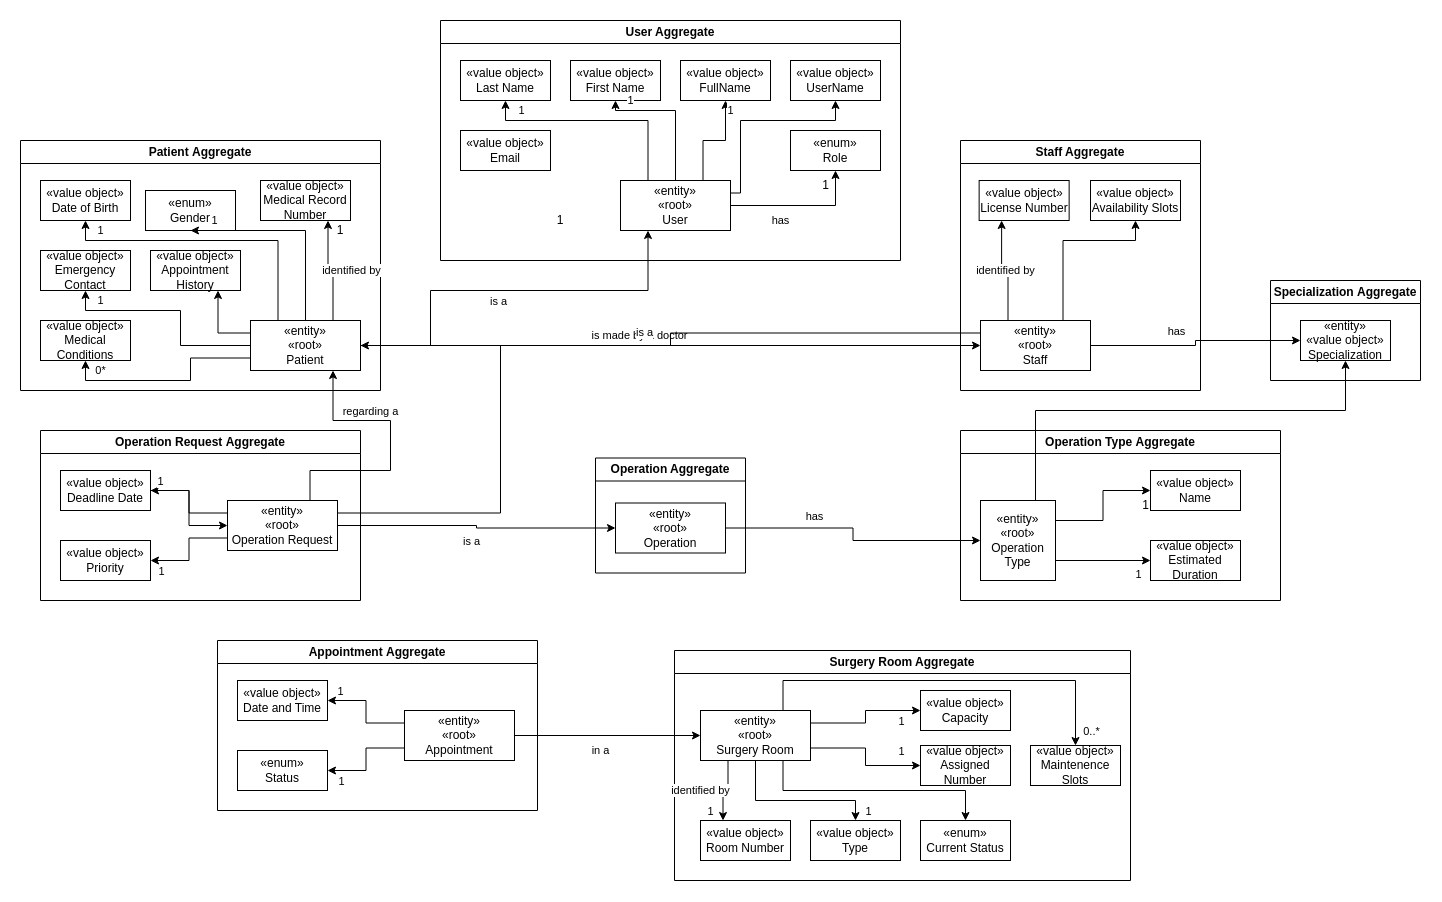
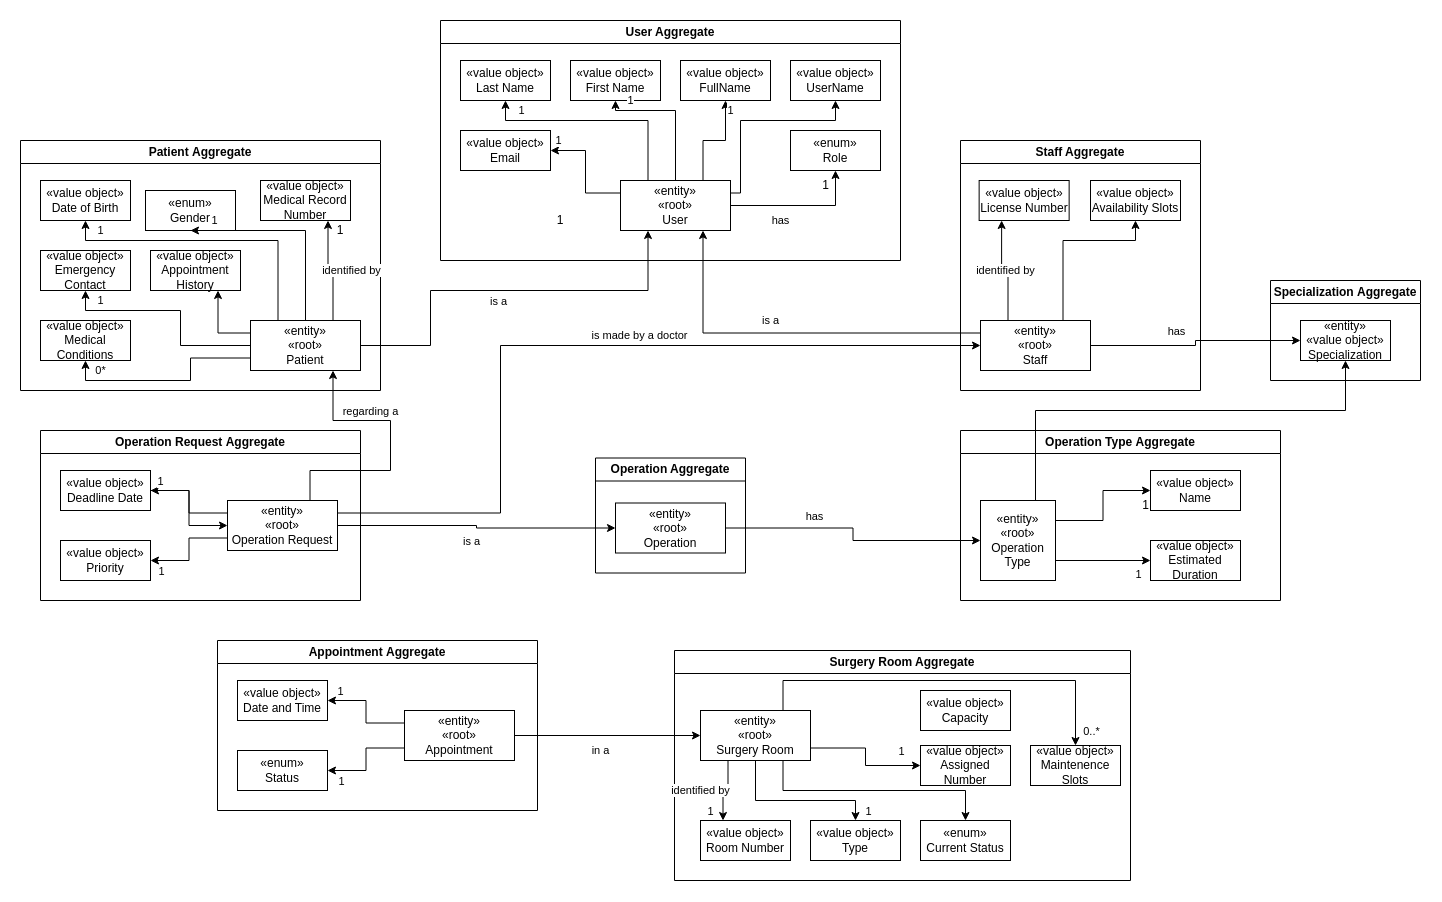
none -> (586, 176)
(465, 346) -> (703, 286)
(866, 721) -> none
